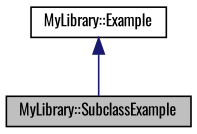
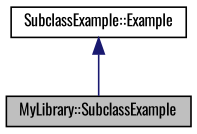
(99, 22) -> (99, 22)
